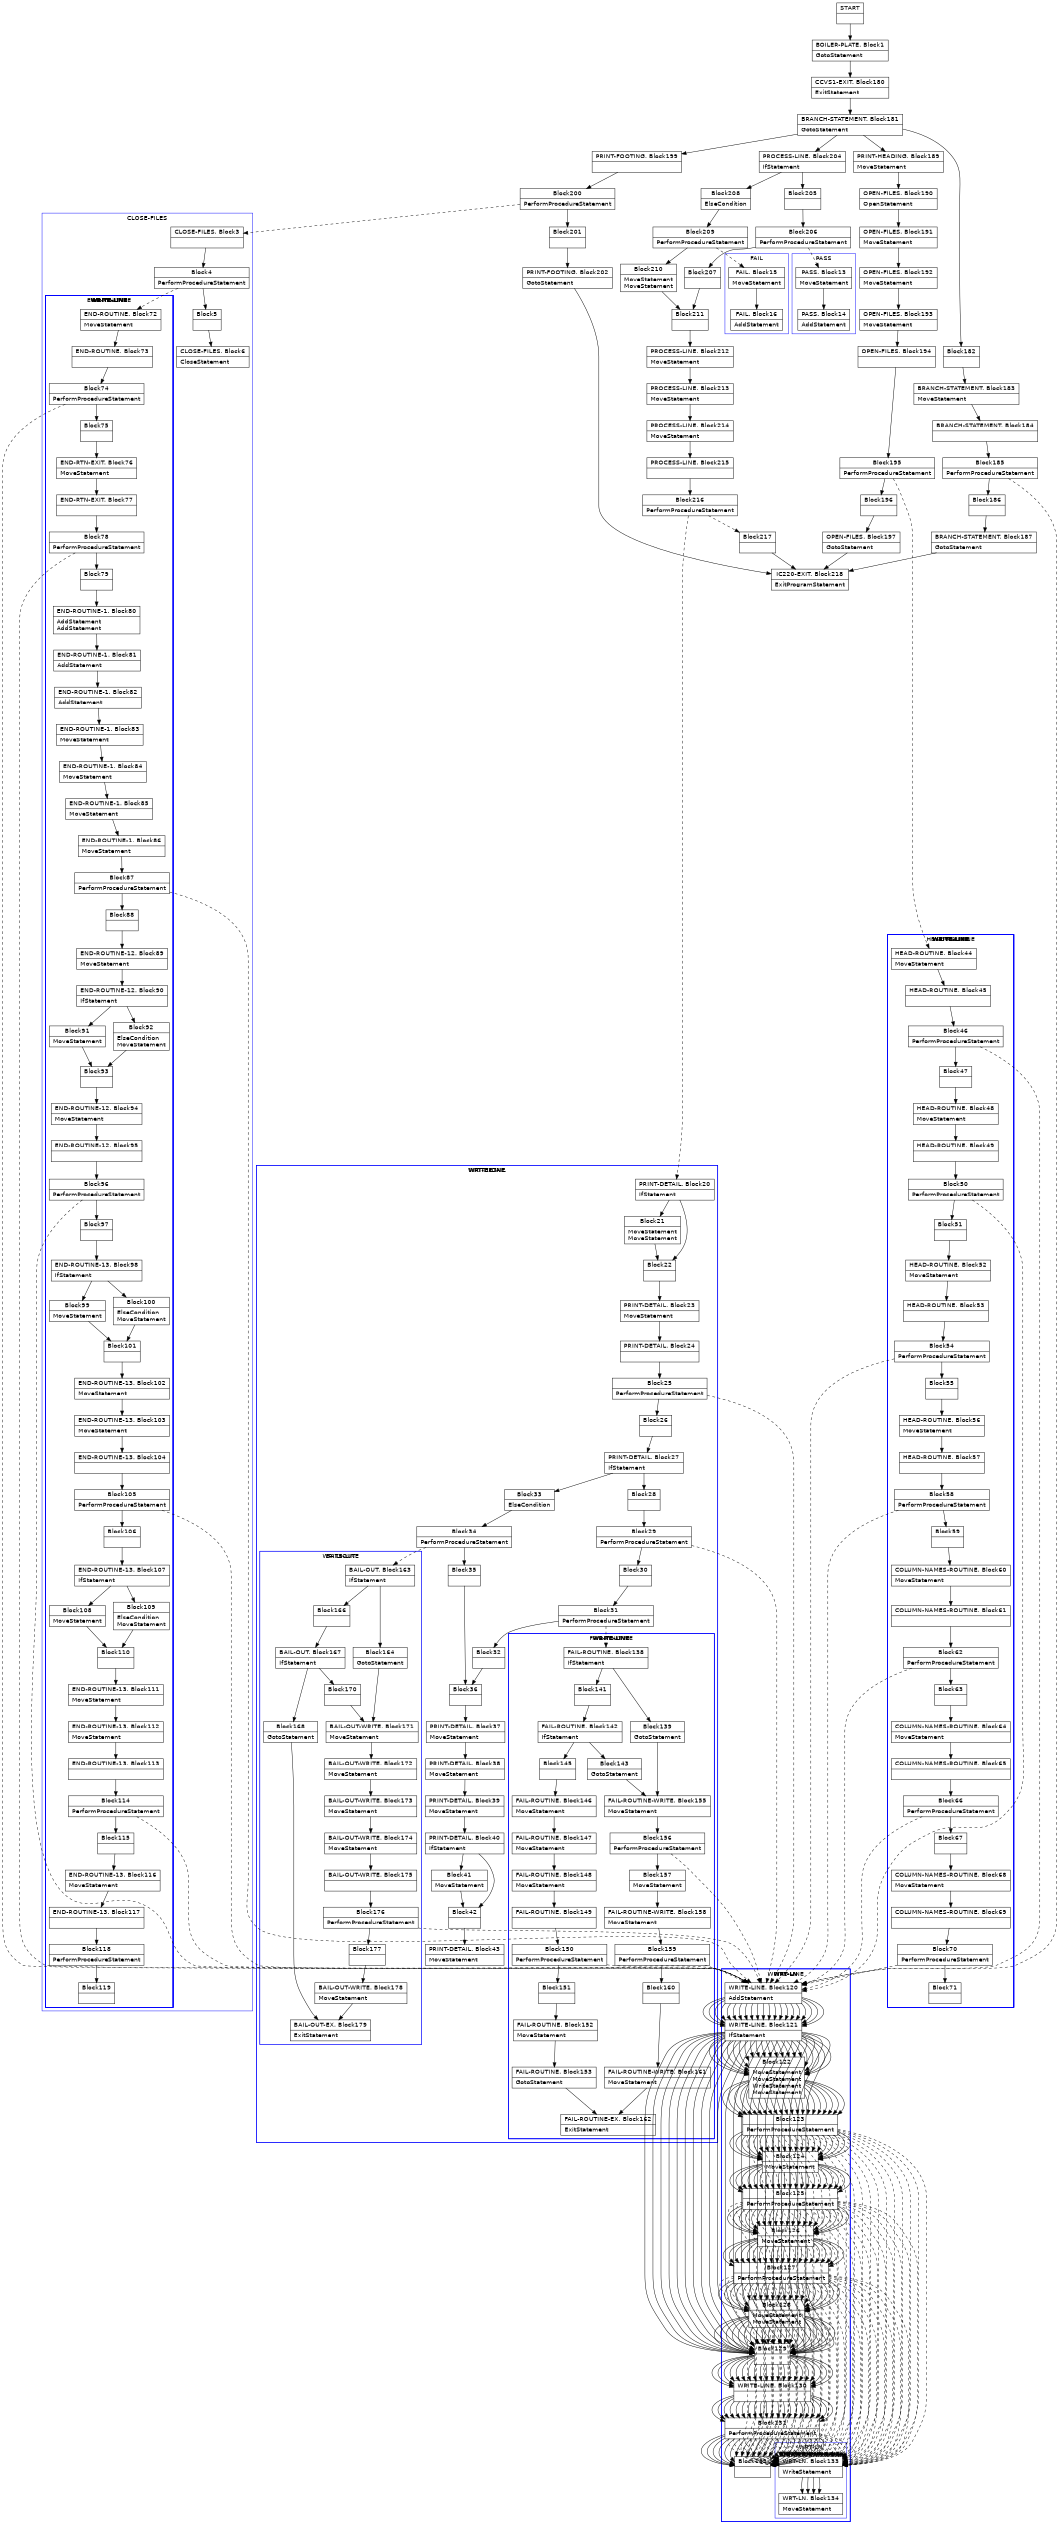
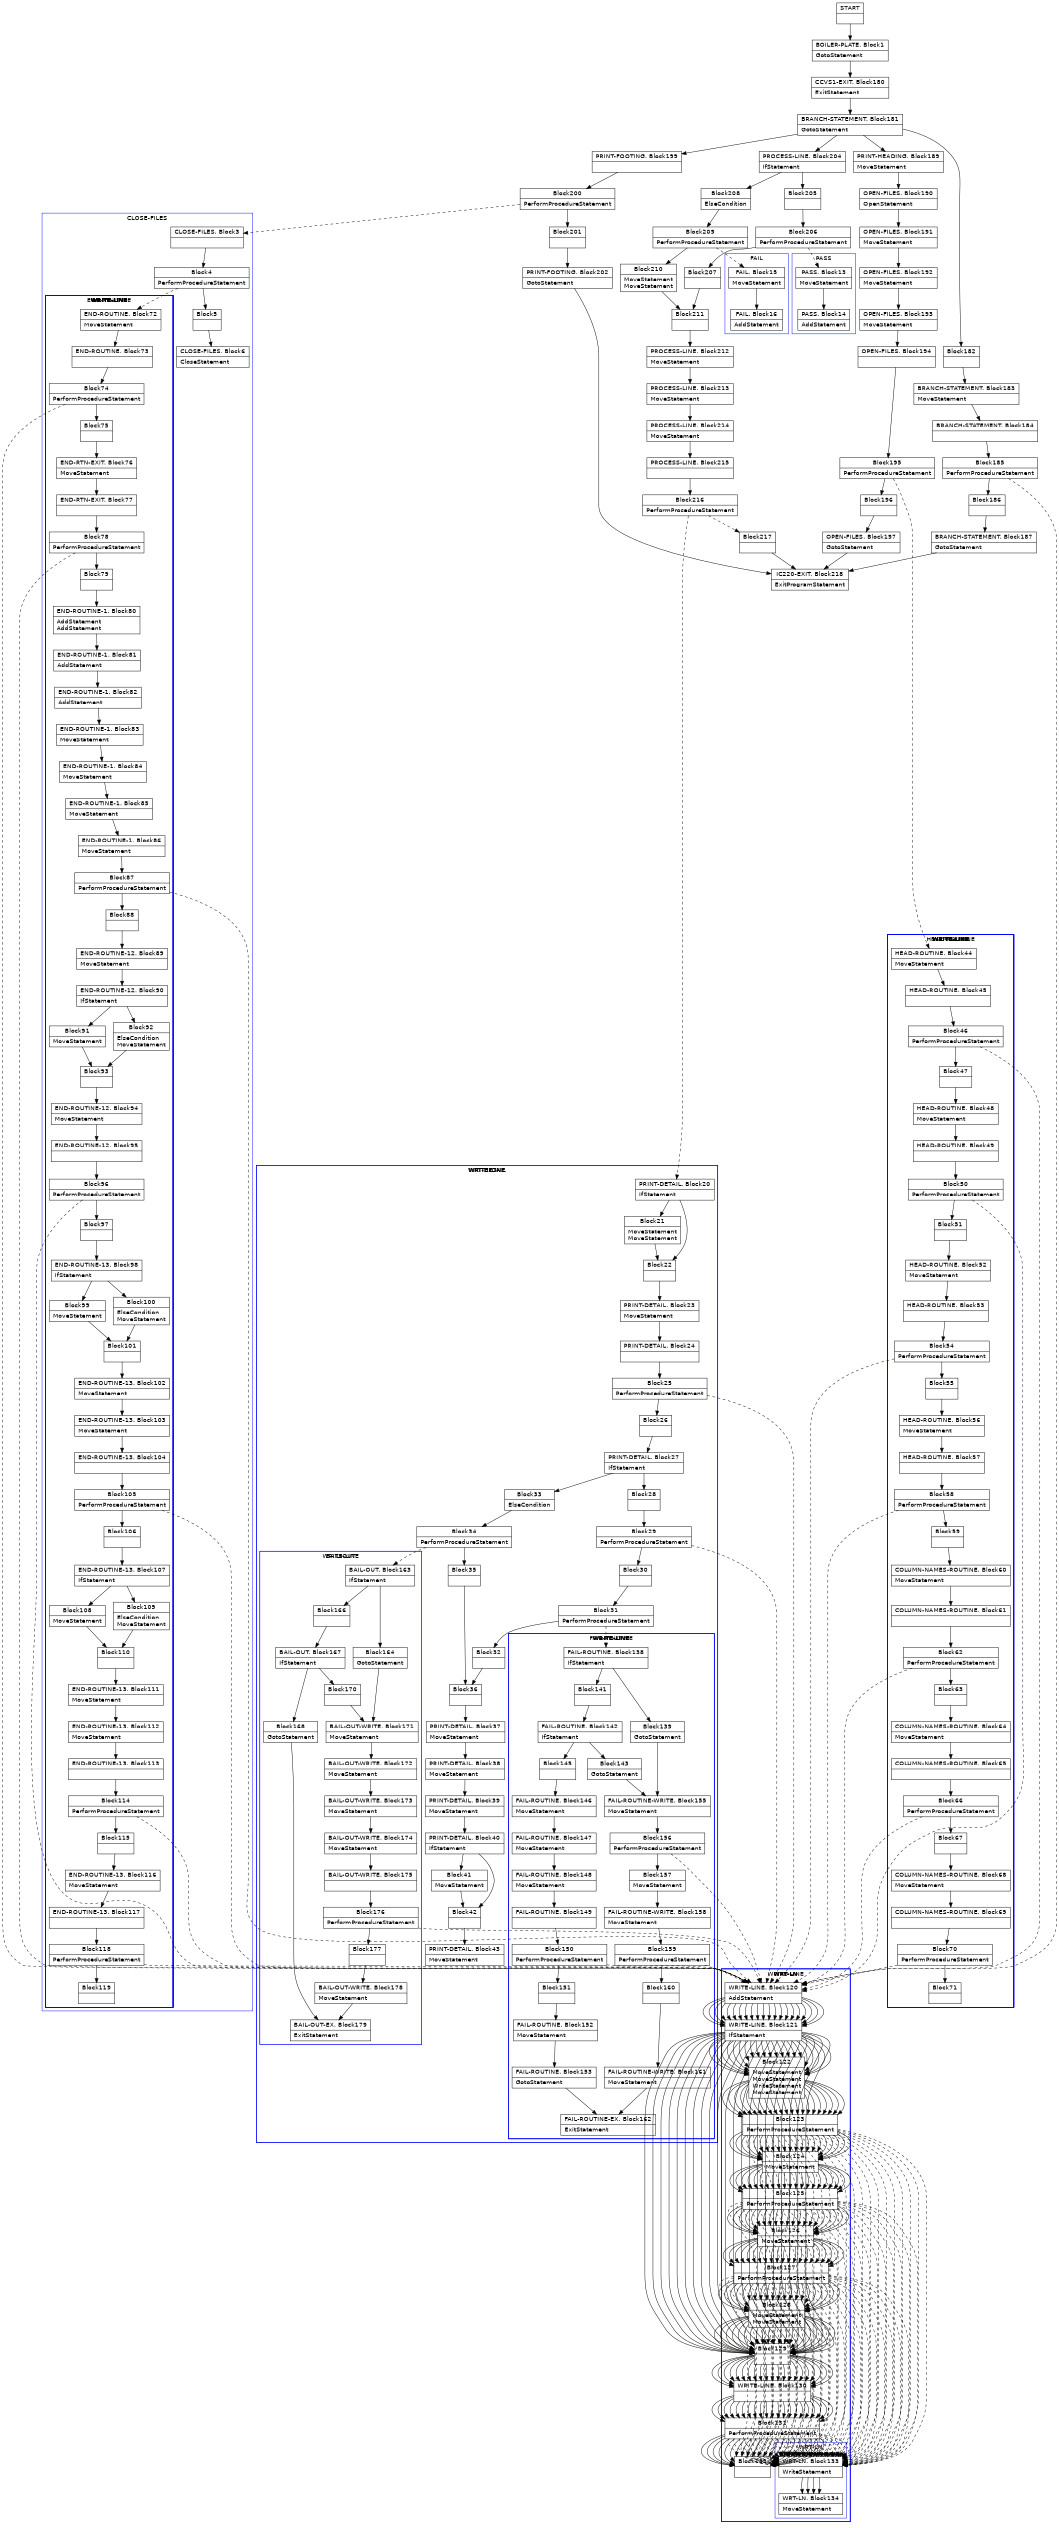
none -> (445, 1966)
